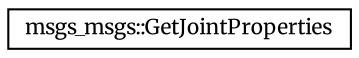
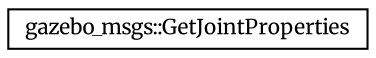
(180, 29) -> (188, 29)
